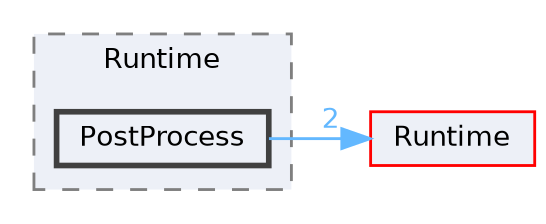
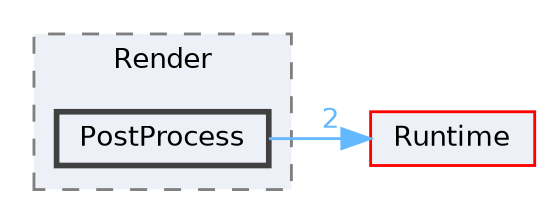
(163, 61) -> (163, 61)
